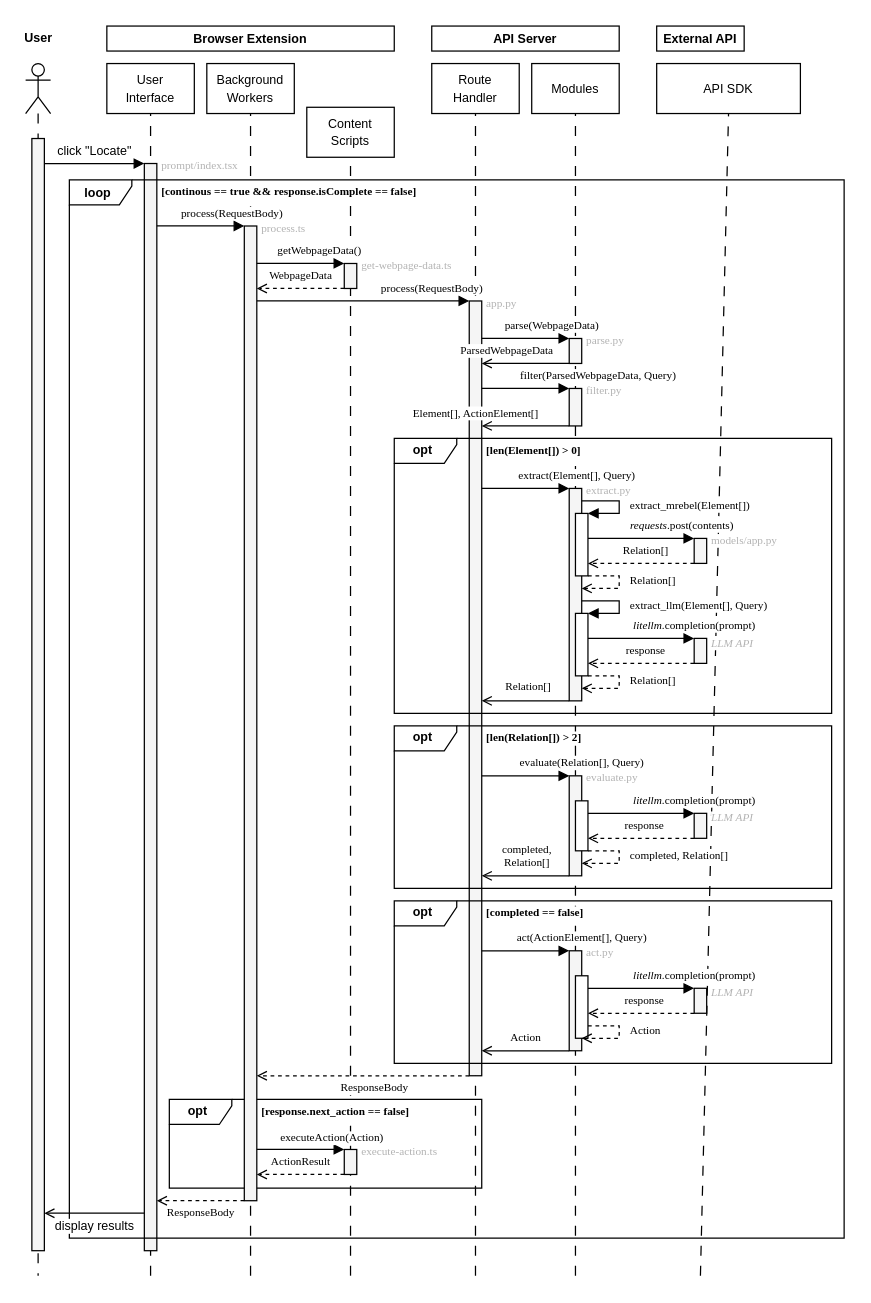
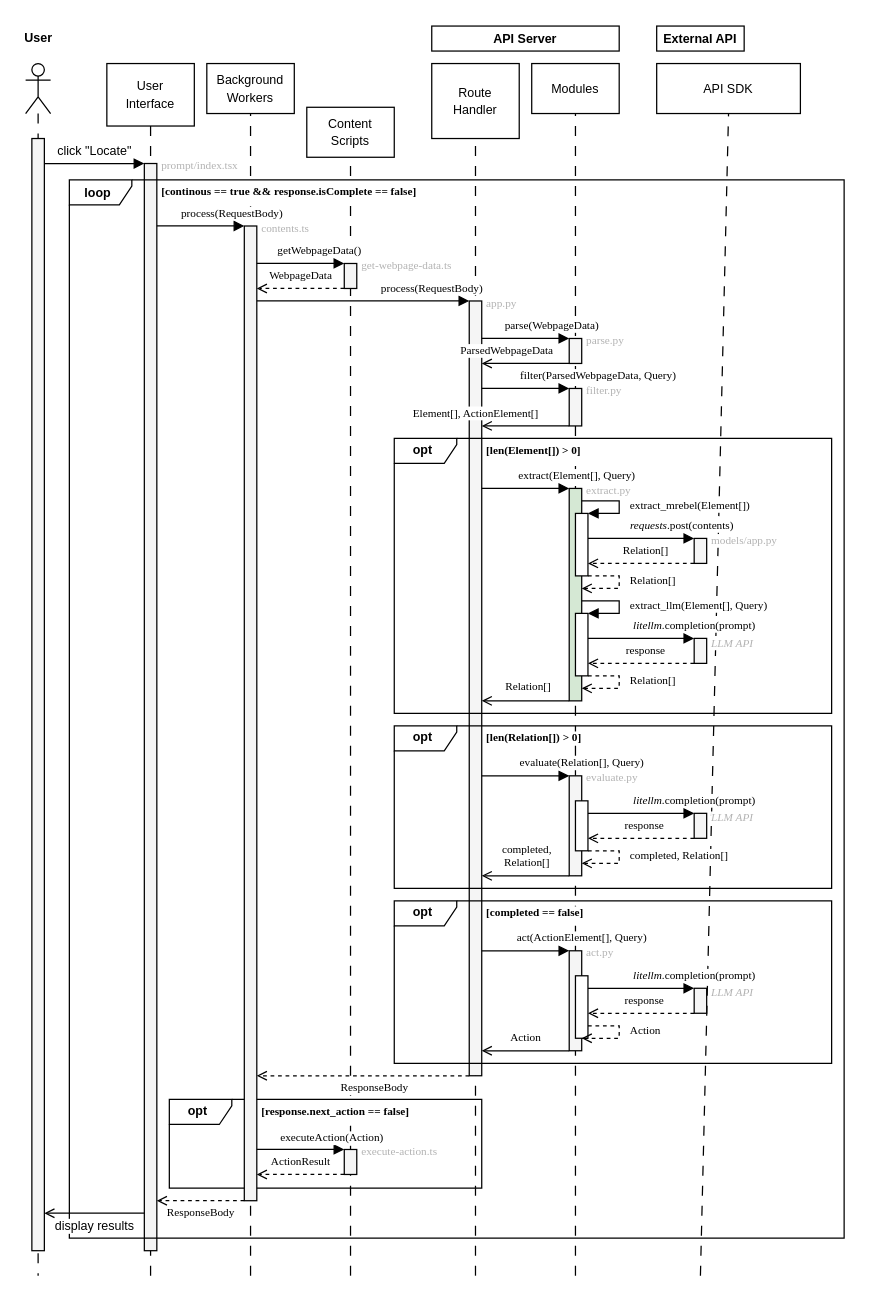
(251, 38) -> none
(151, 88) -> (151, 94)
(476, 88) -> (476, 101)
(292, 228) -> (295, 228)
(576, 594) -> (576, 594)
(546, 738) -> (546, 738)
